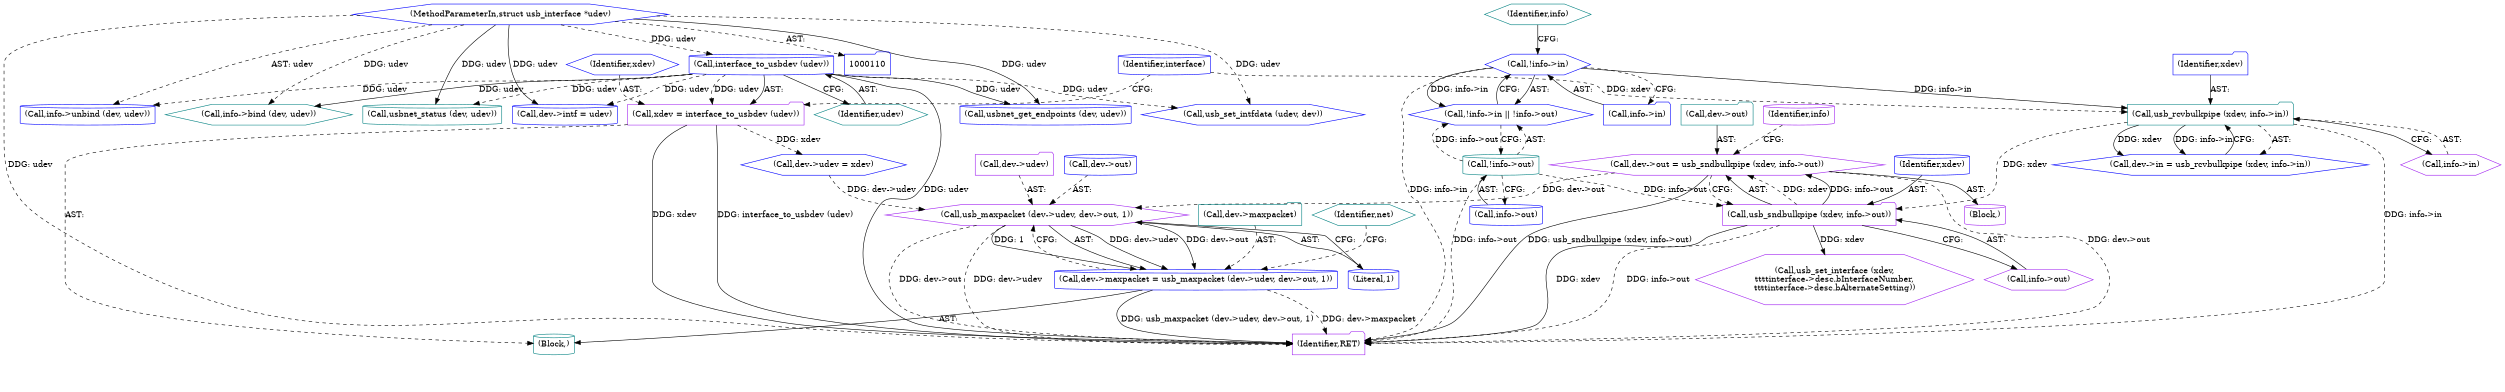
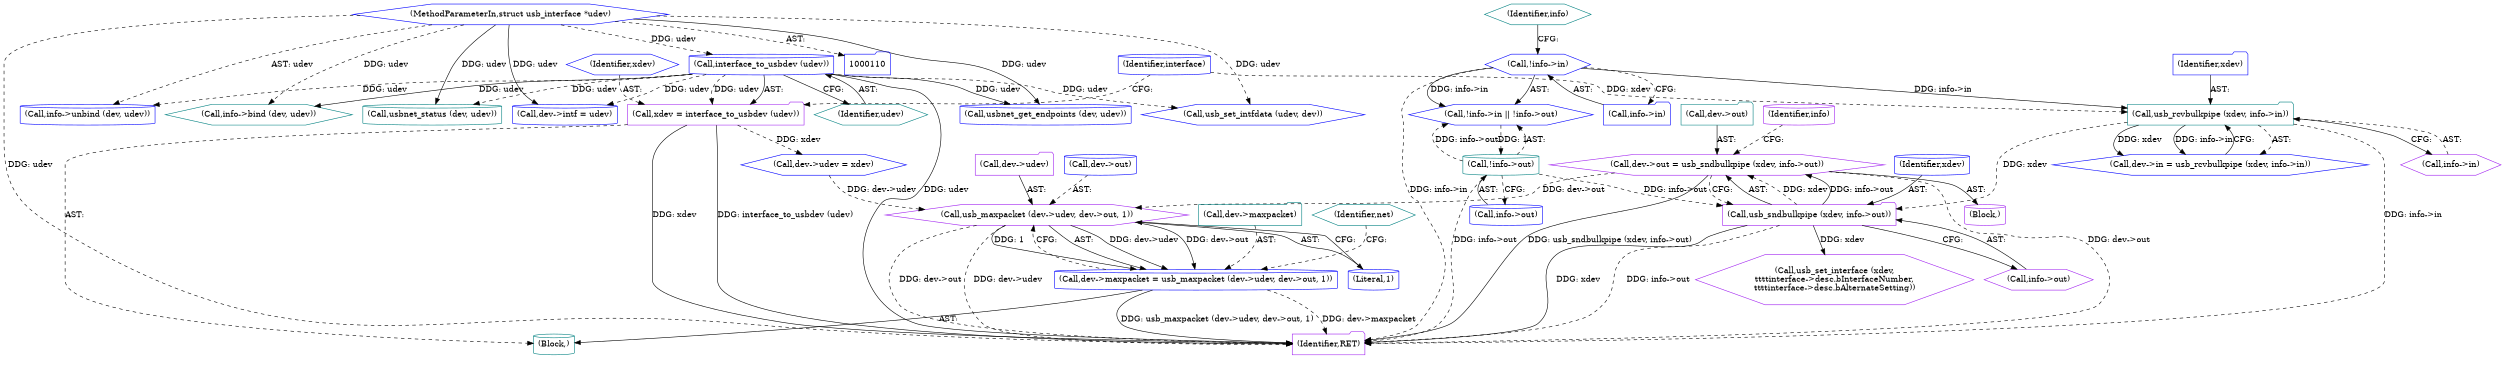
(1497, 90) -> none
(1513, 140) -> (1513, 140)
(1024, 187) -> (1024, 187)
